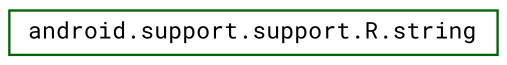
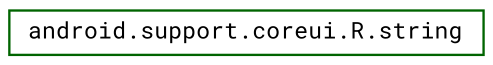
(253, 33) -> (246, 33)
